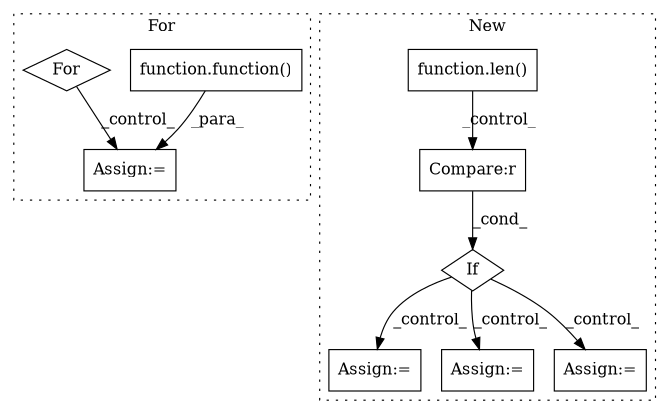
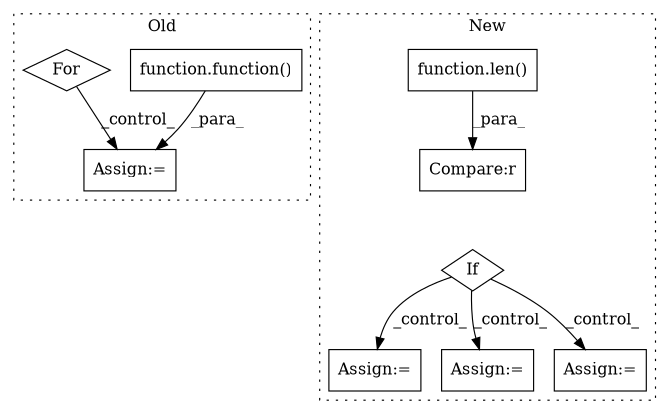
(162, 27) -> (162, 27)
(499, 120) -> (499, 120)
(473, 214) -> none
